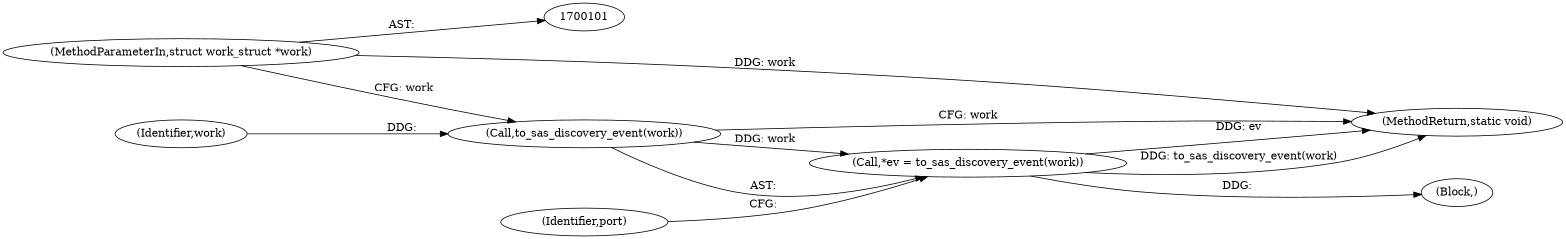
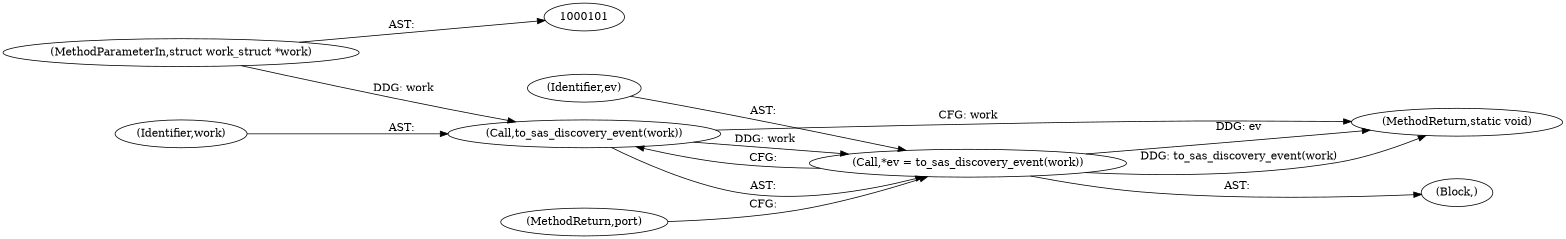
(584, 17) -> (584, 17)
(862, 74) -> none
none -> (584, 88)
(404, 89) -> (404, 89)
(404, 128) -> (404, 128)
none -> (731, 164)
(1239, 186) -> (1239, 186)
(584, 222) -> (584, 222)
